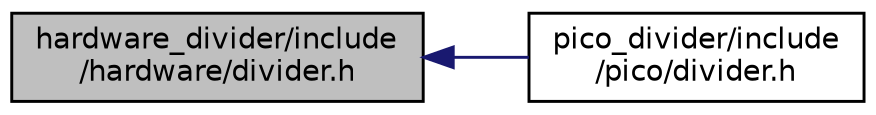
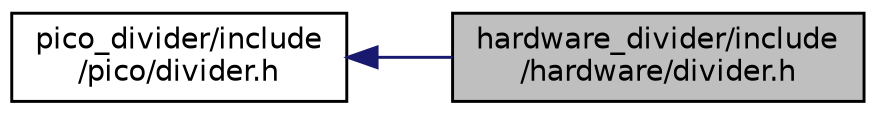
(491, 57) -> (415, 57)
